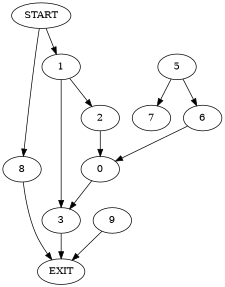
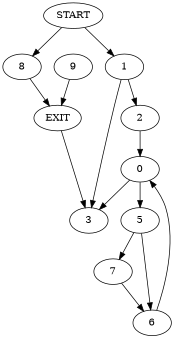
none -> (140, 191)
(61, 243) -> (72, 166)
none -> (130, 294)
